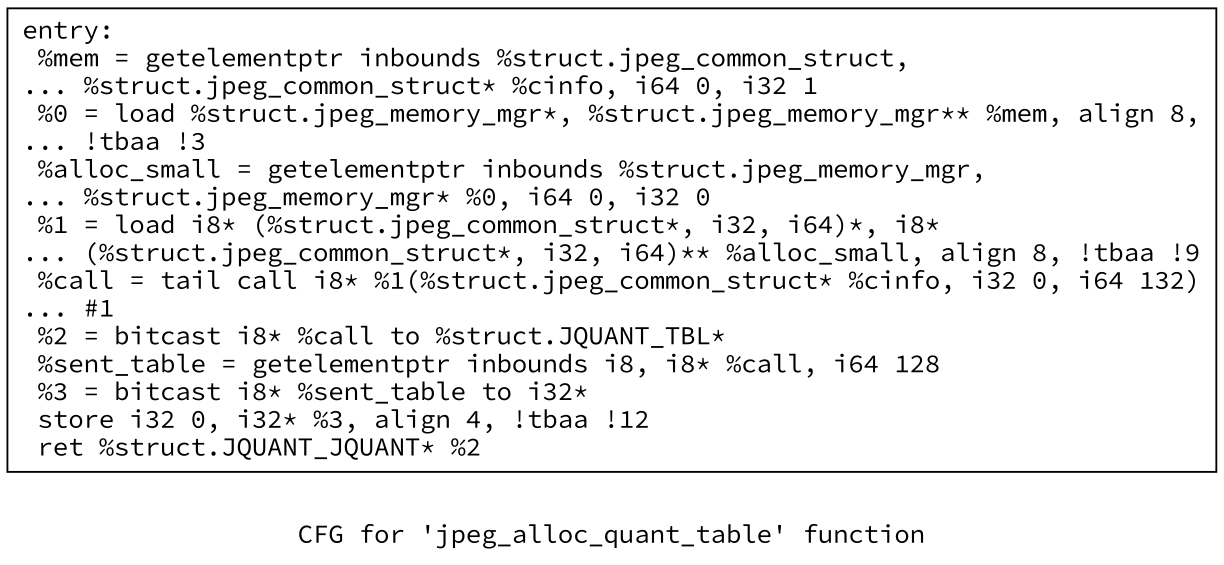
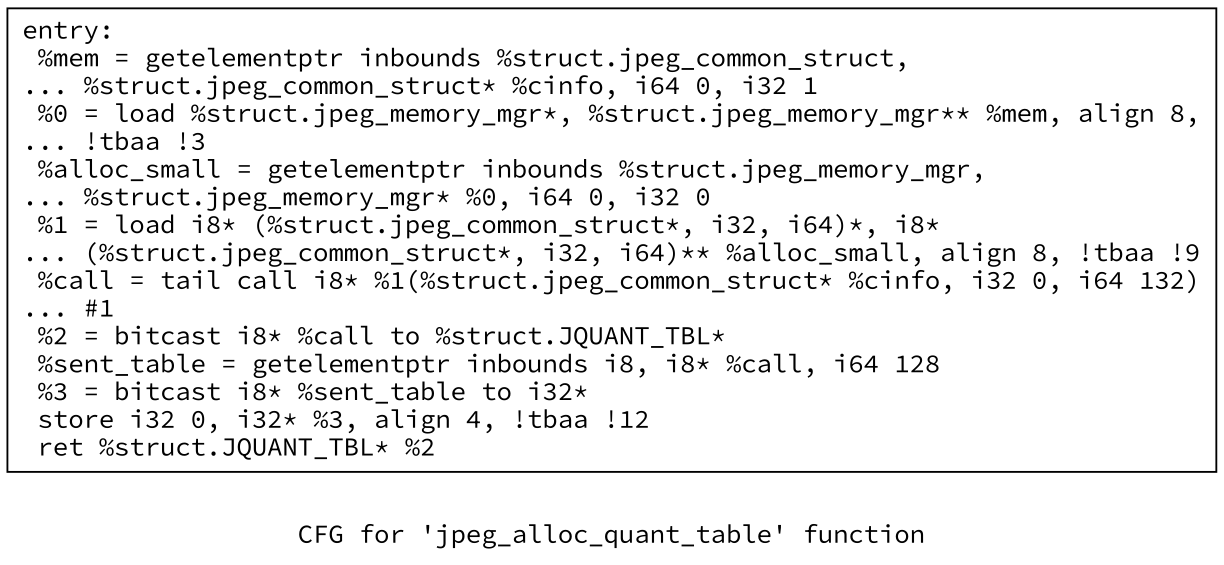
(252, 448) -> (229, 448)
